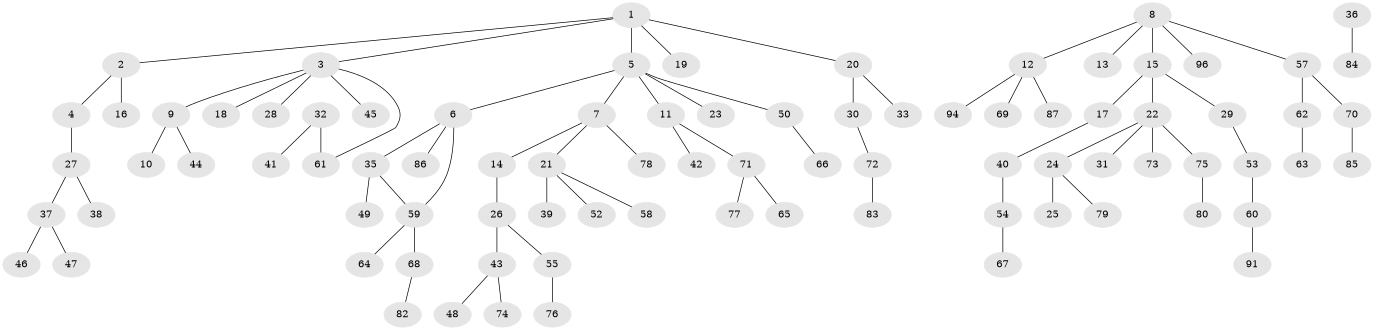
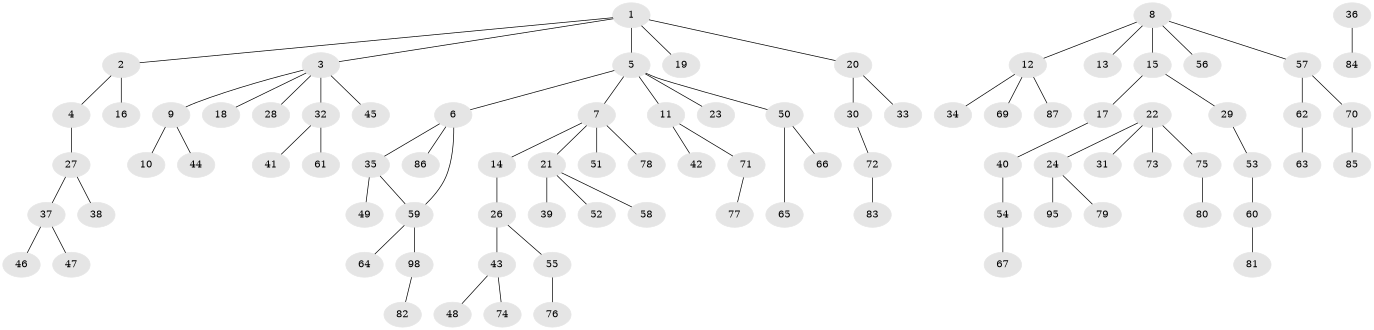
(1202, 65) -> (1202, 65)
(1153, 90) -> none
(400, 115) -> (321, 90)
(953, 115) -> (953, 115)
none -> (597, 165)
(765, 190) -> (785, 165)
(1053, 215) -> (1053, 215)
(414, 265) -> (414, 265)
(1252, 265) -> (1252, 265)
